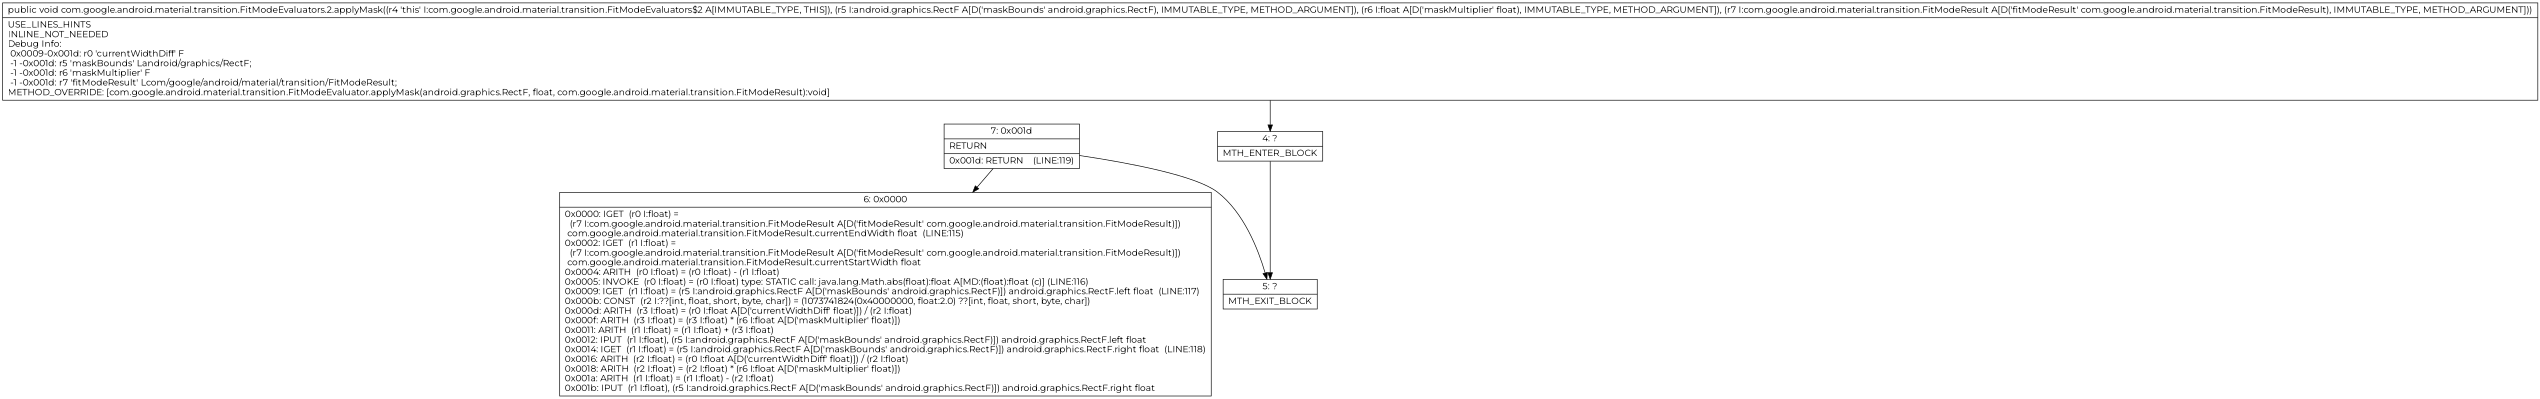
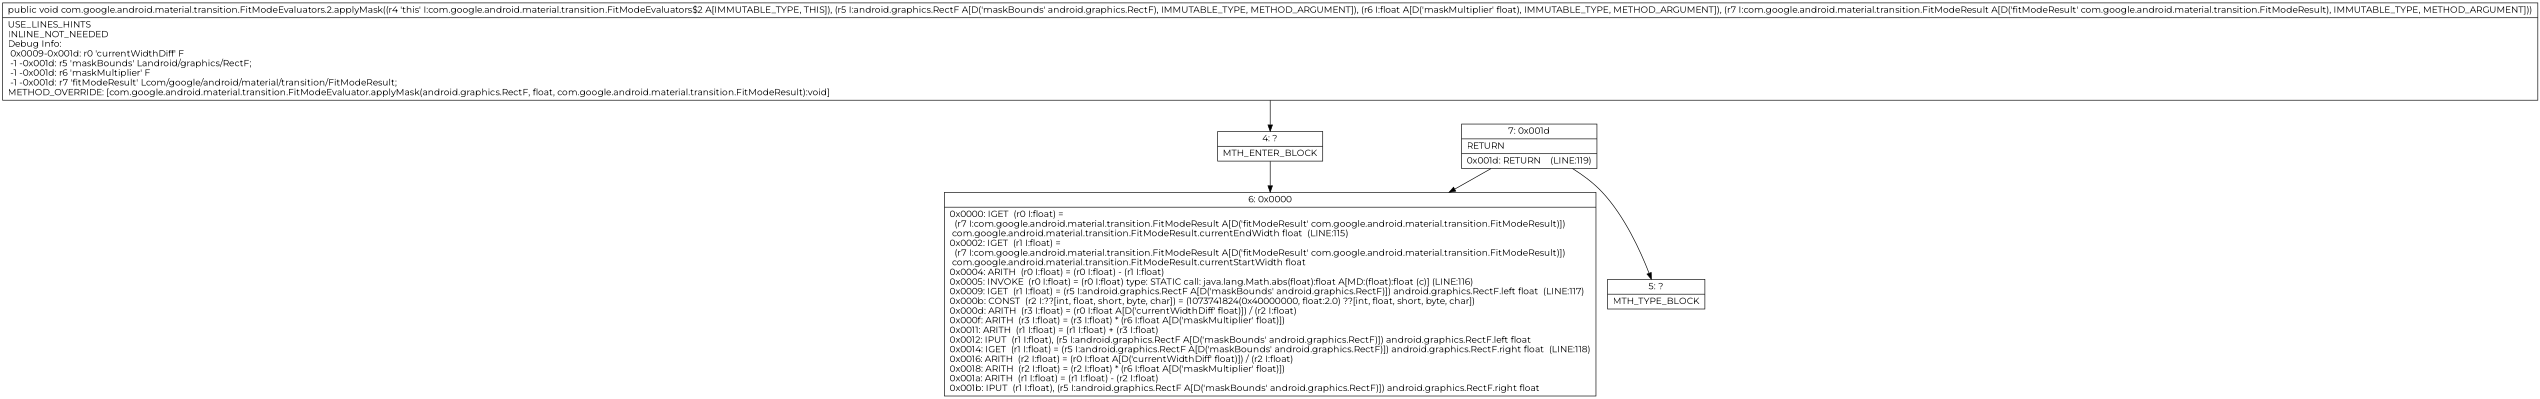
(1270, 217) -> (1270, 173)
(1270, 301) -> (1656, 301)
